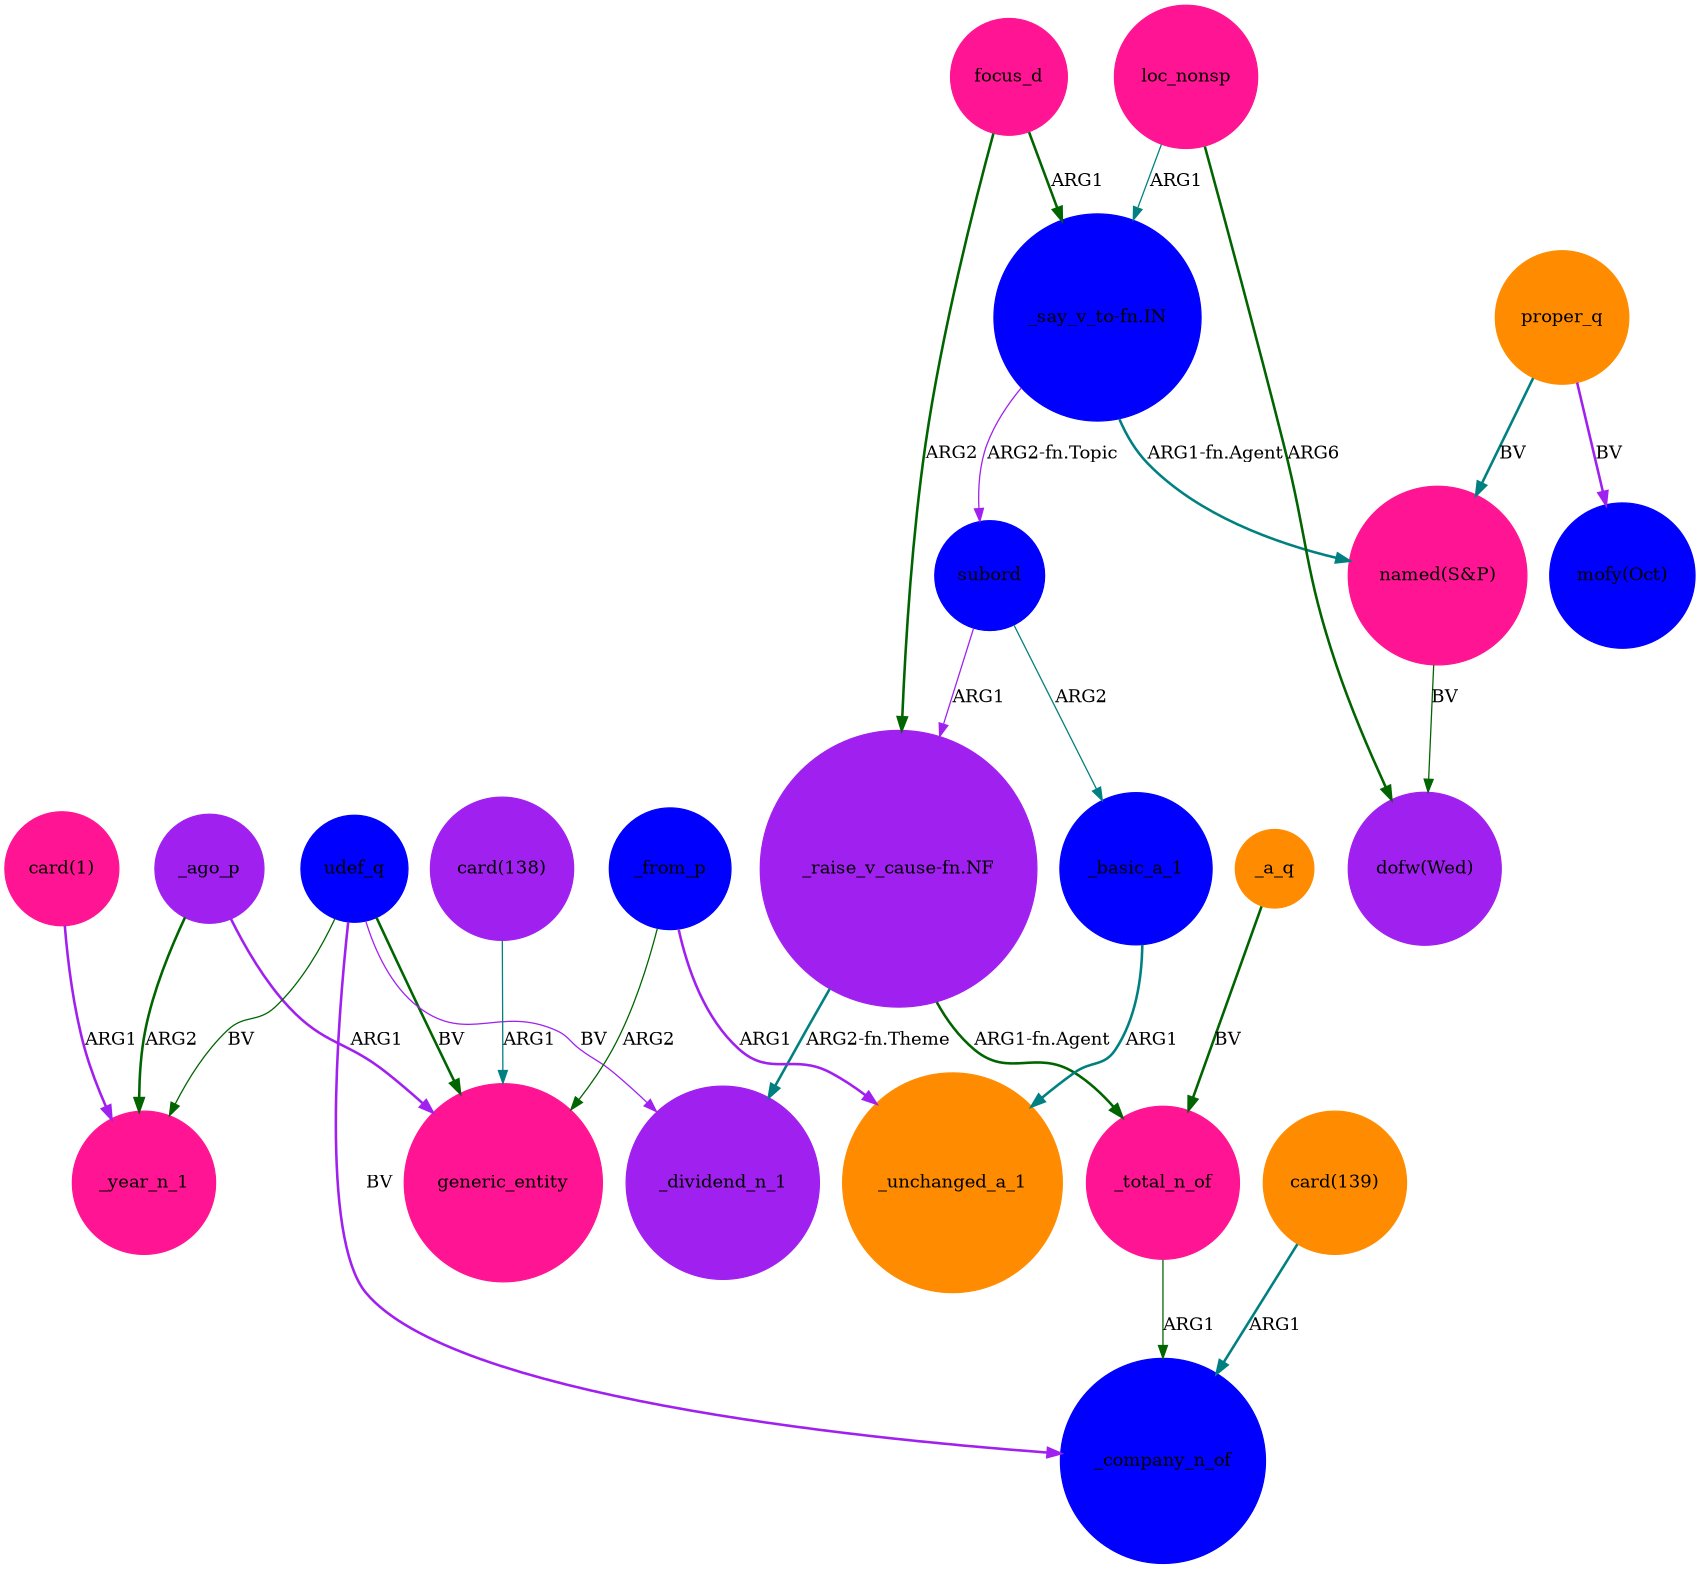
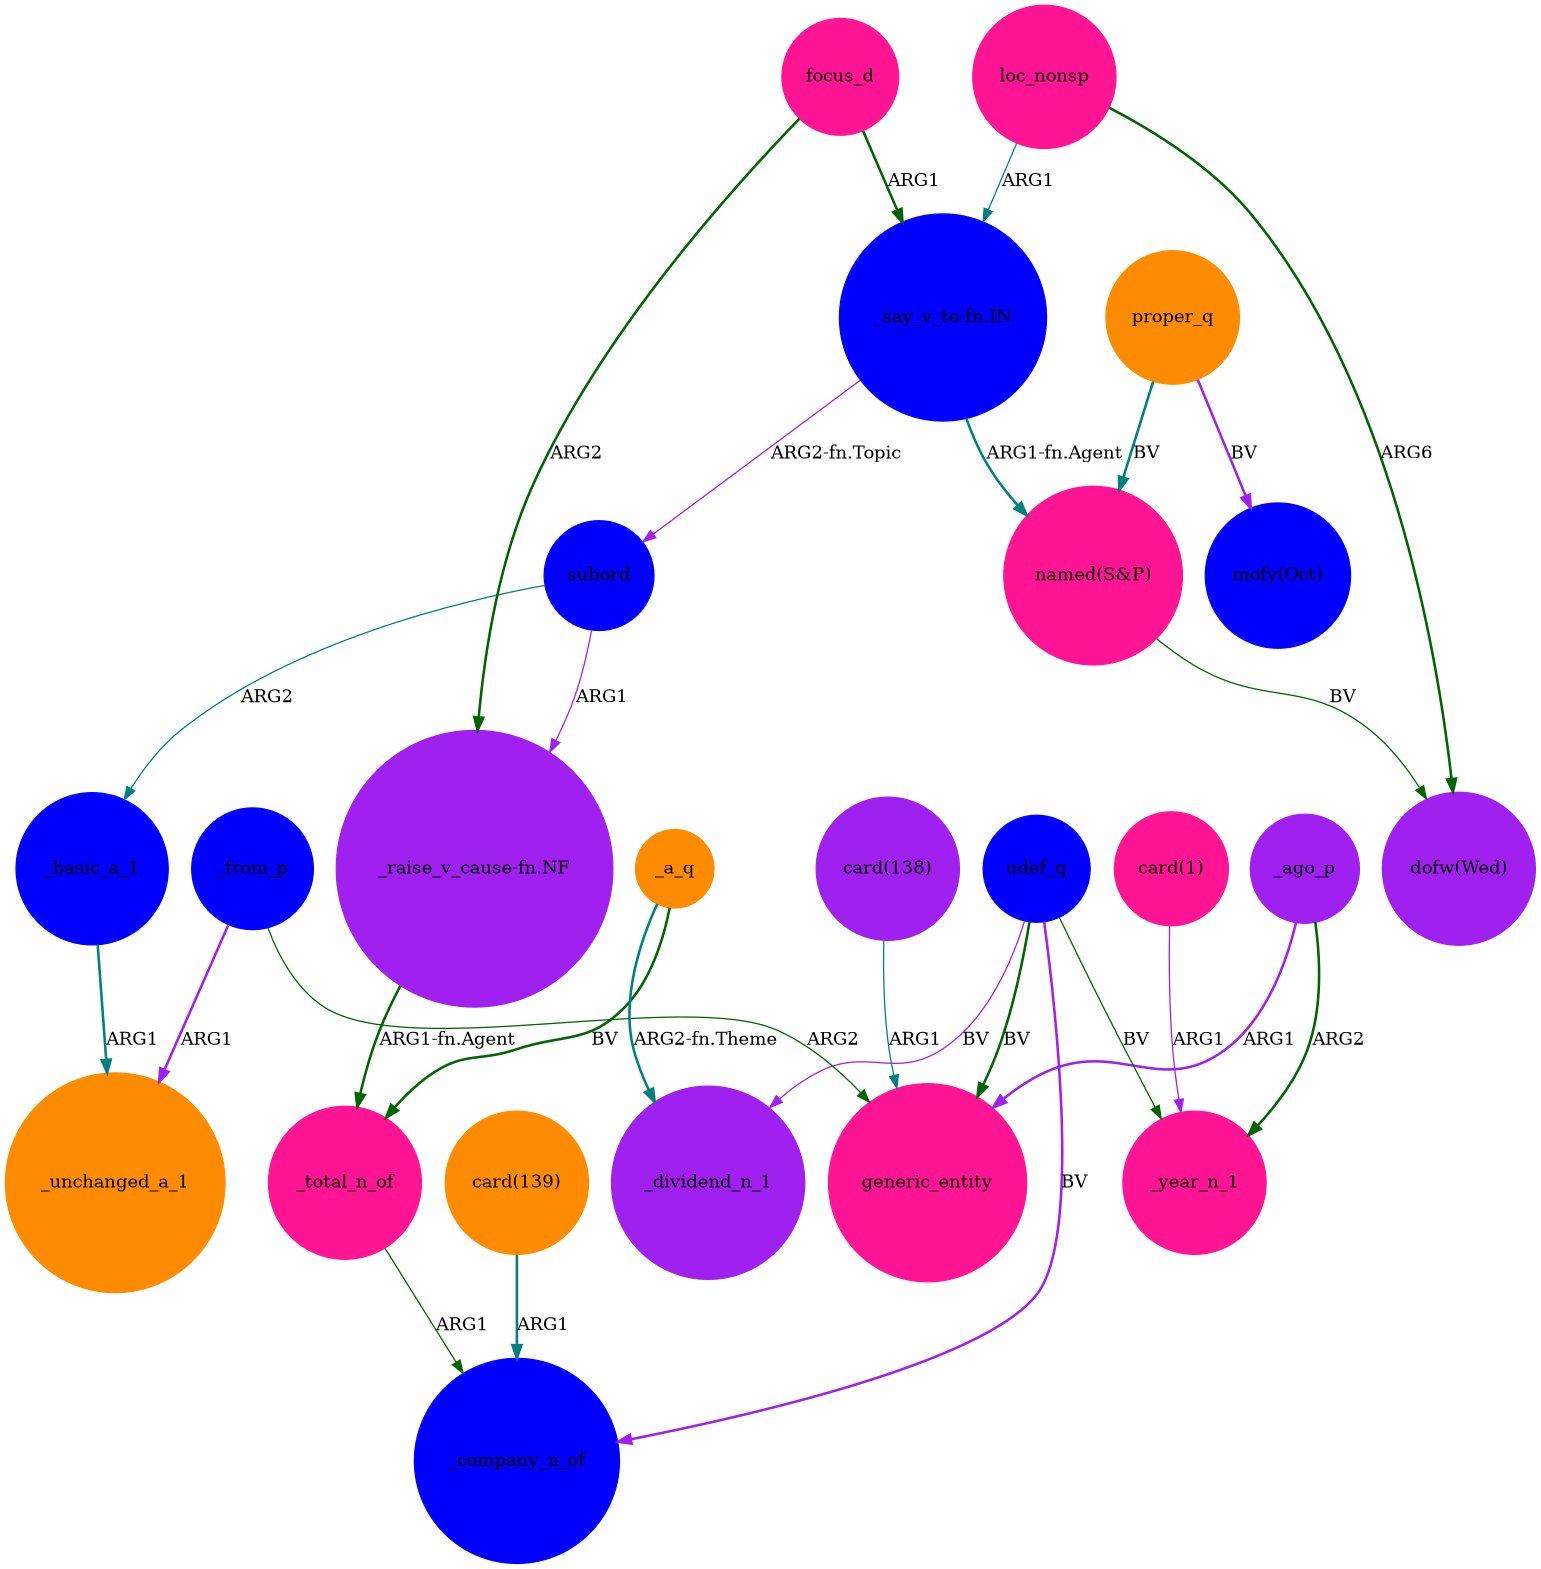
(77, 1018) -> (1170, 1013)
(802, 1037) -> (632, 982)
